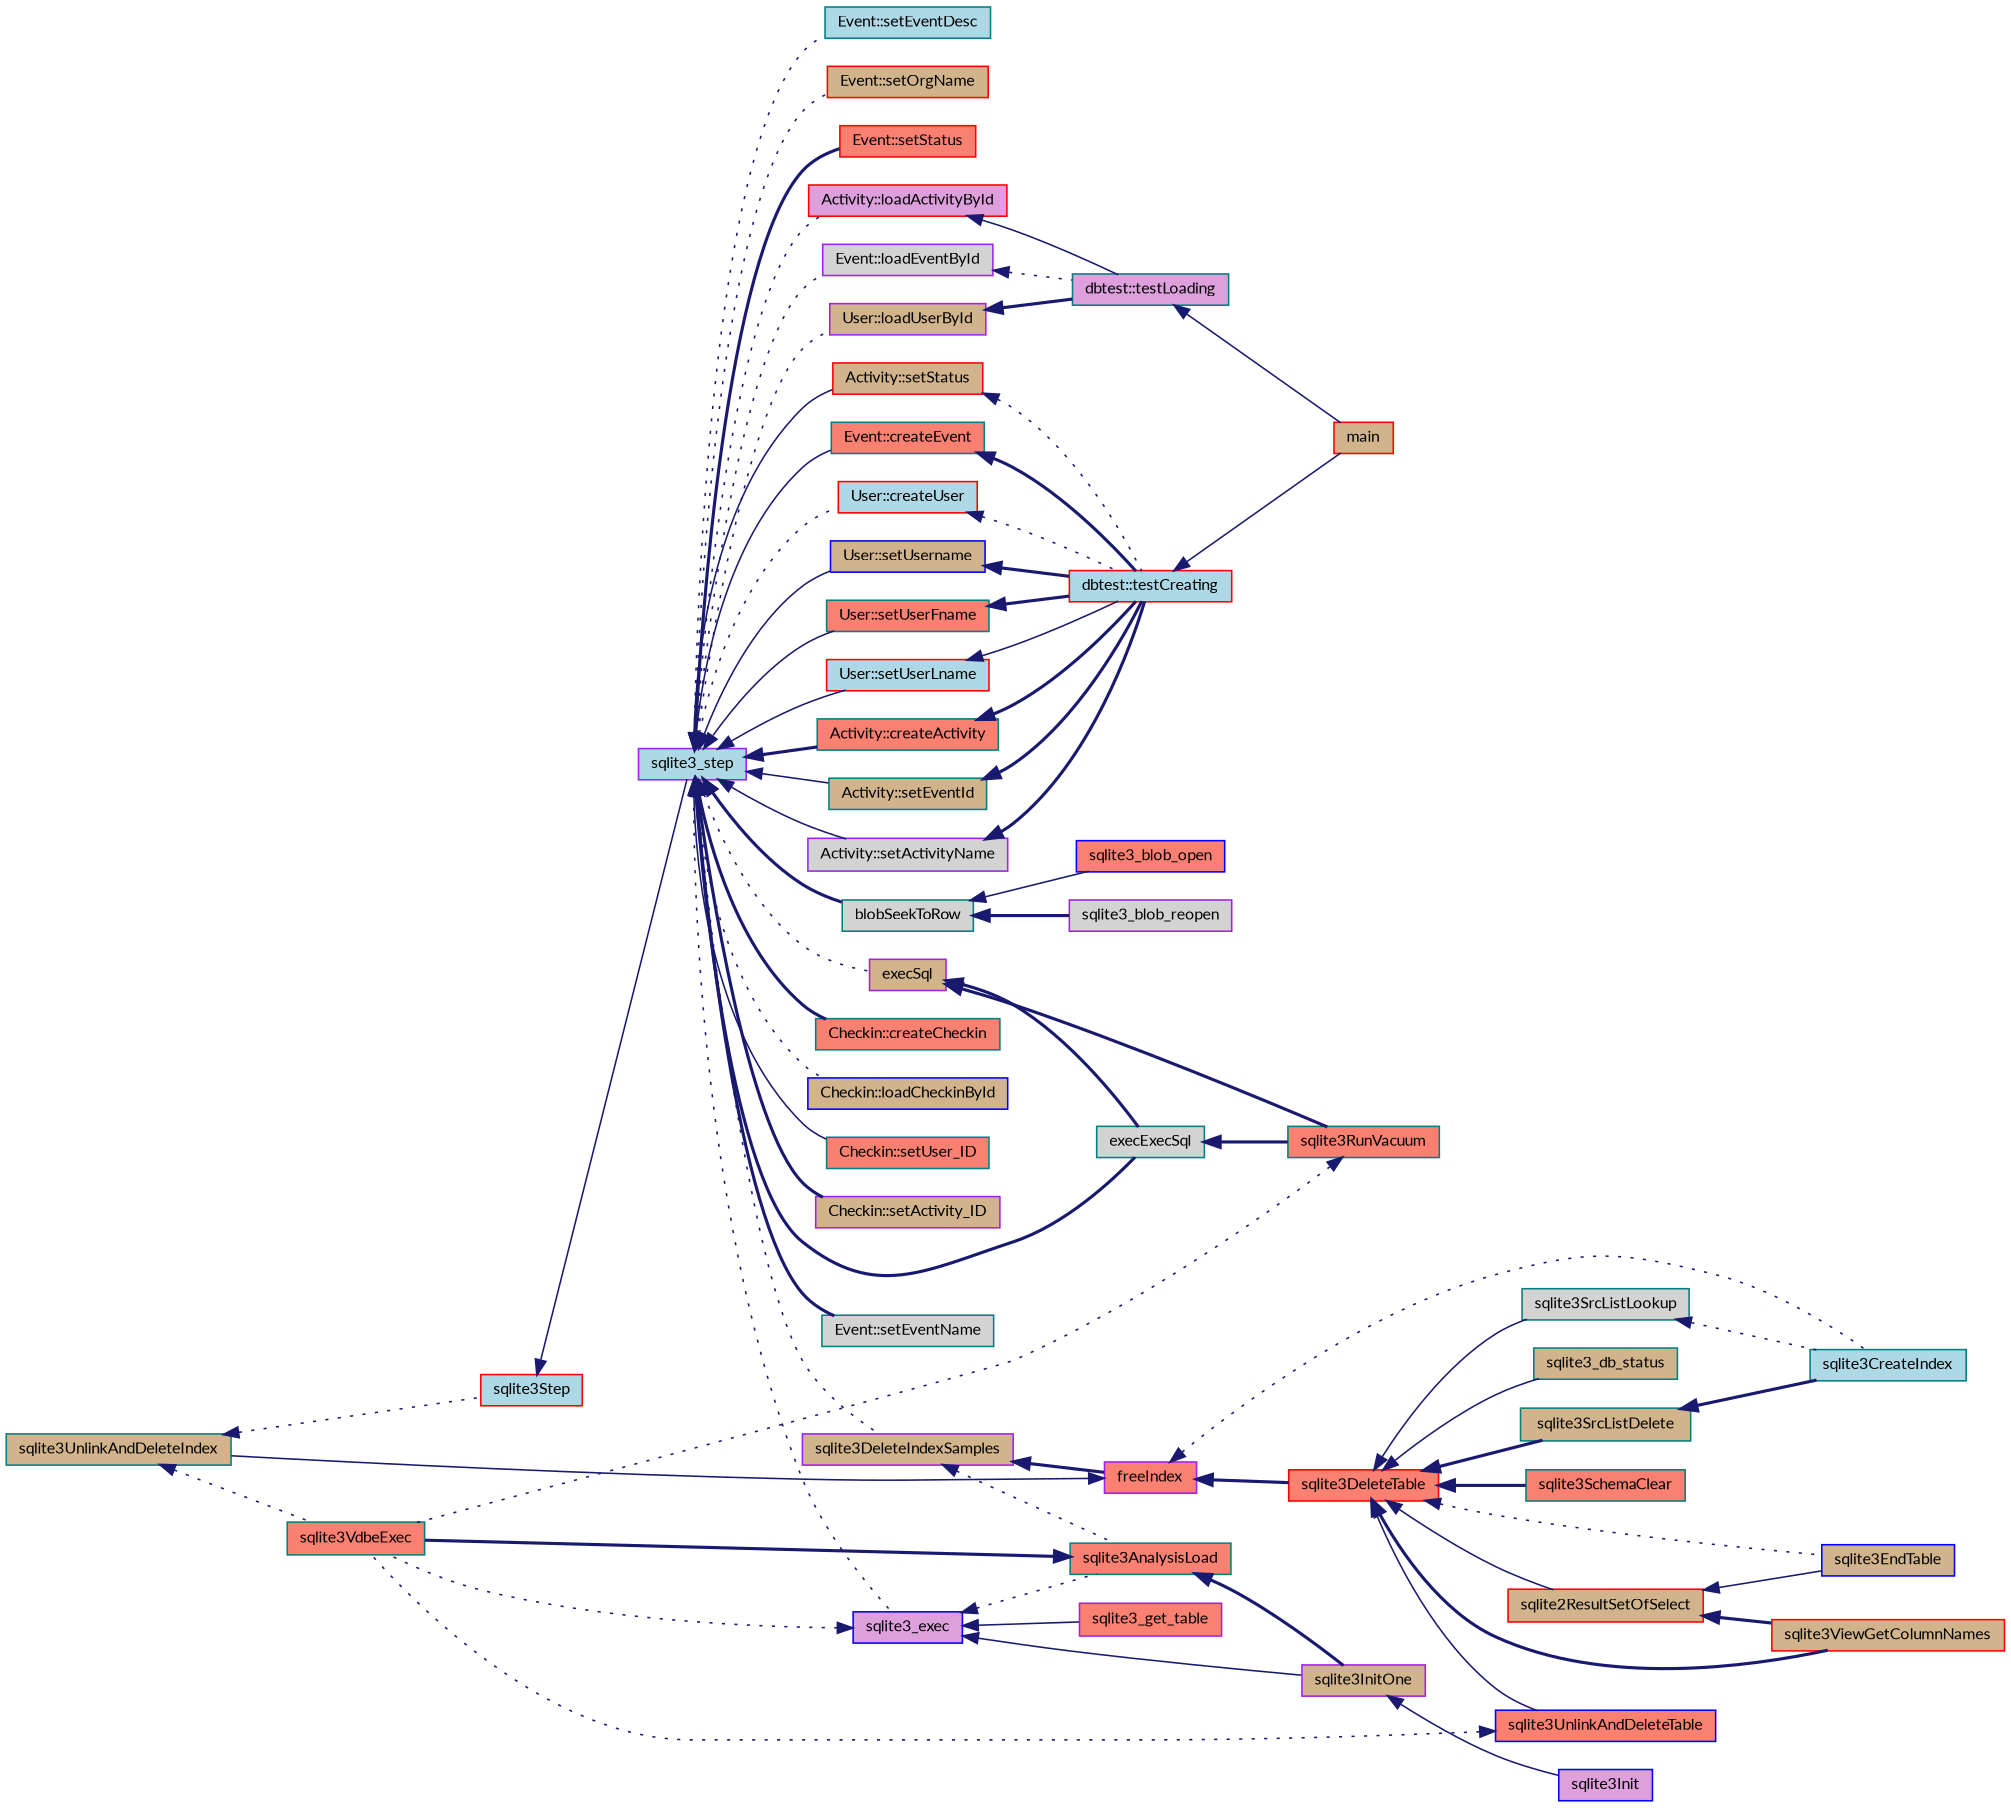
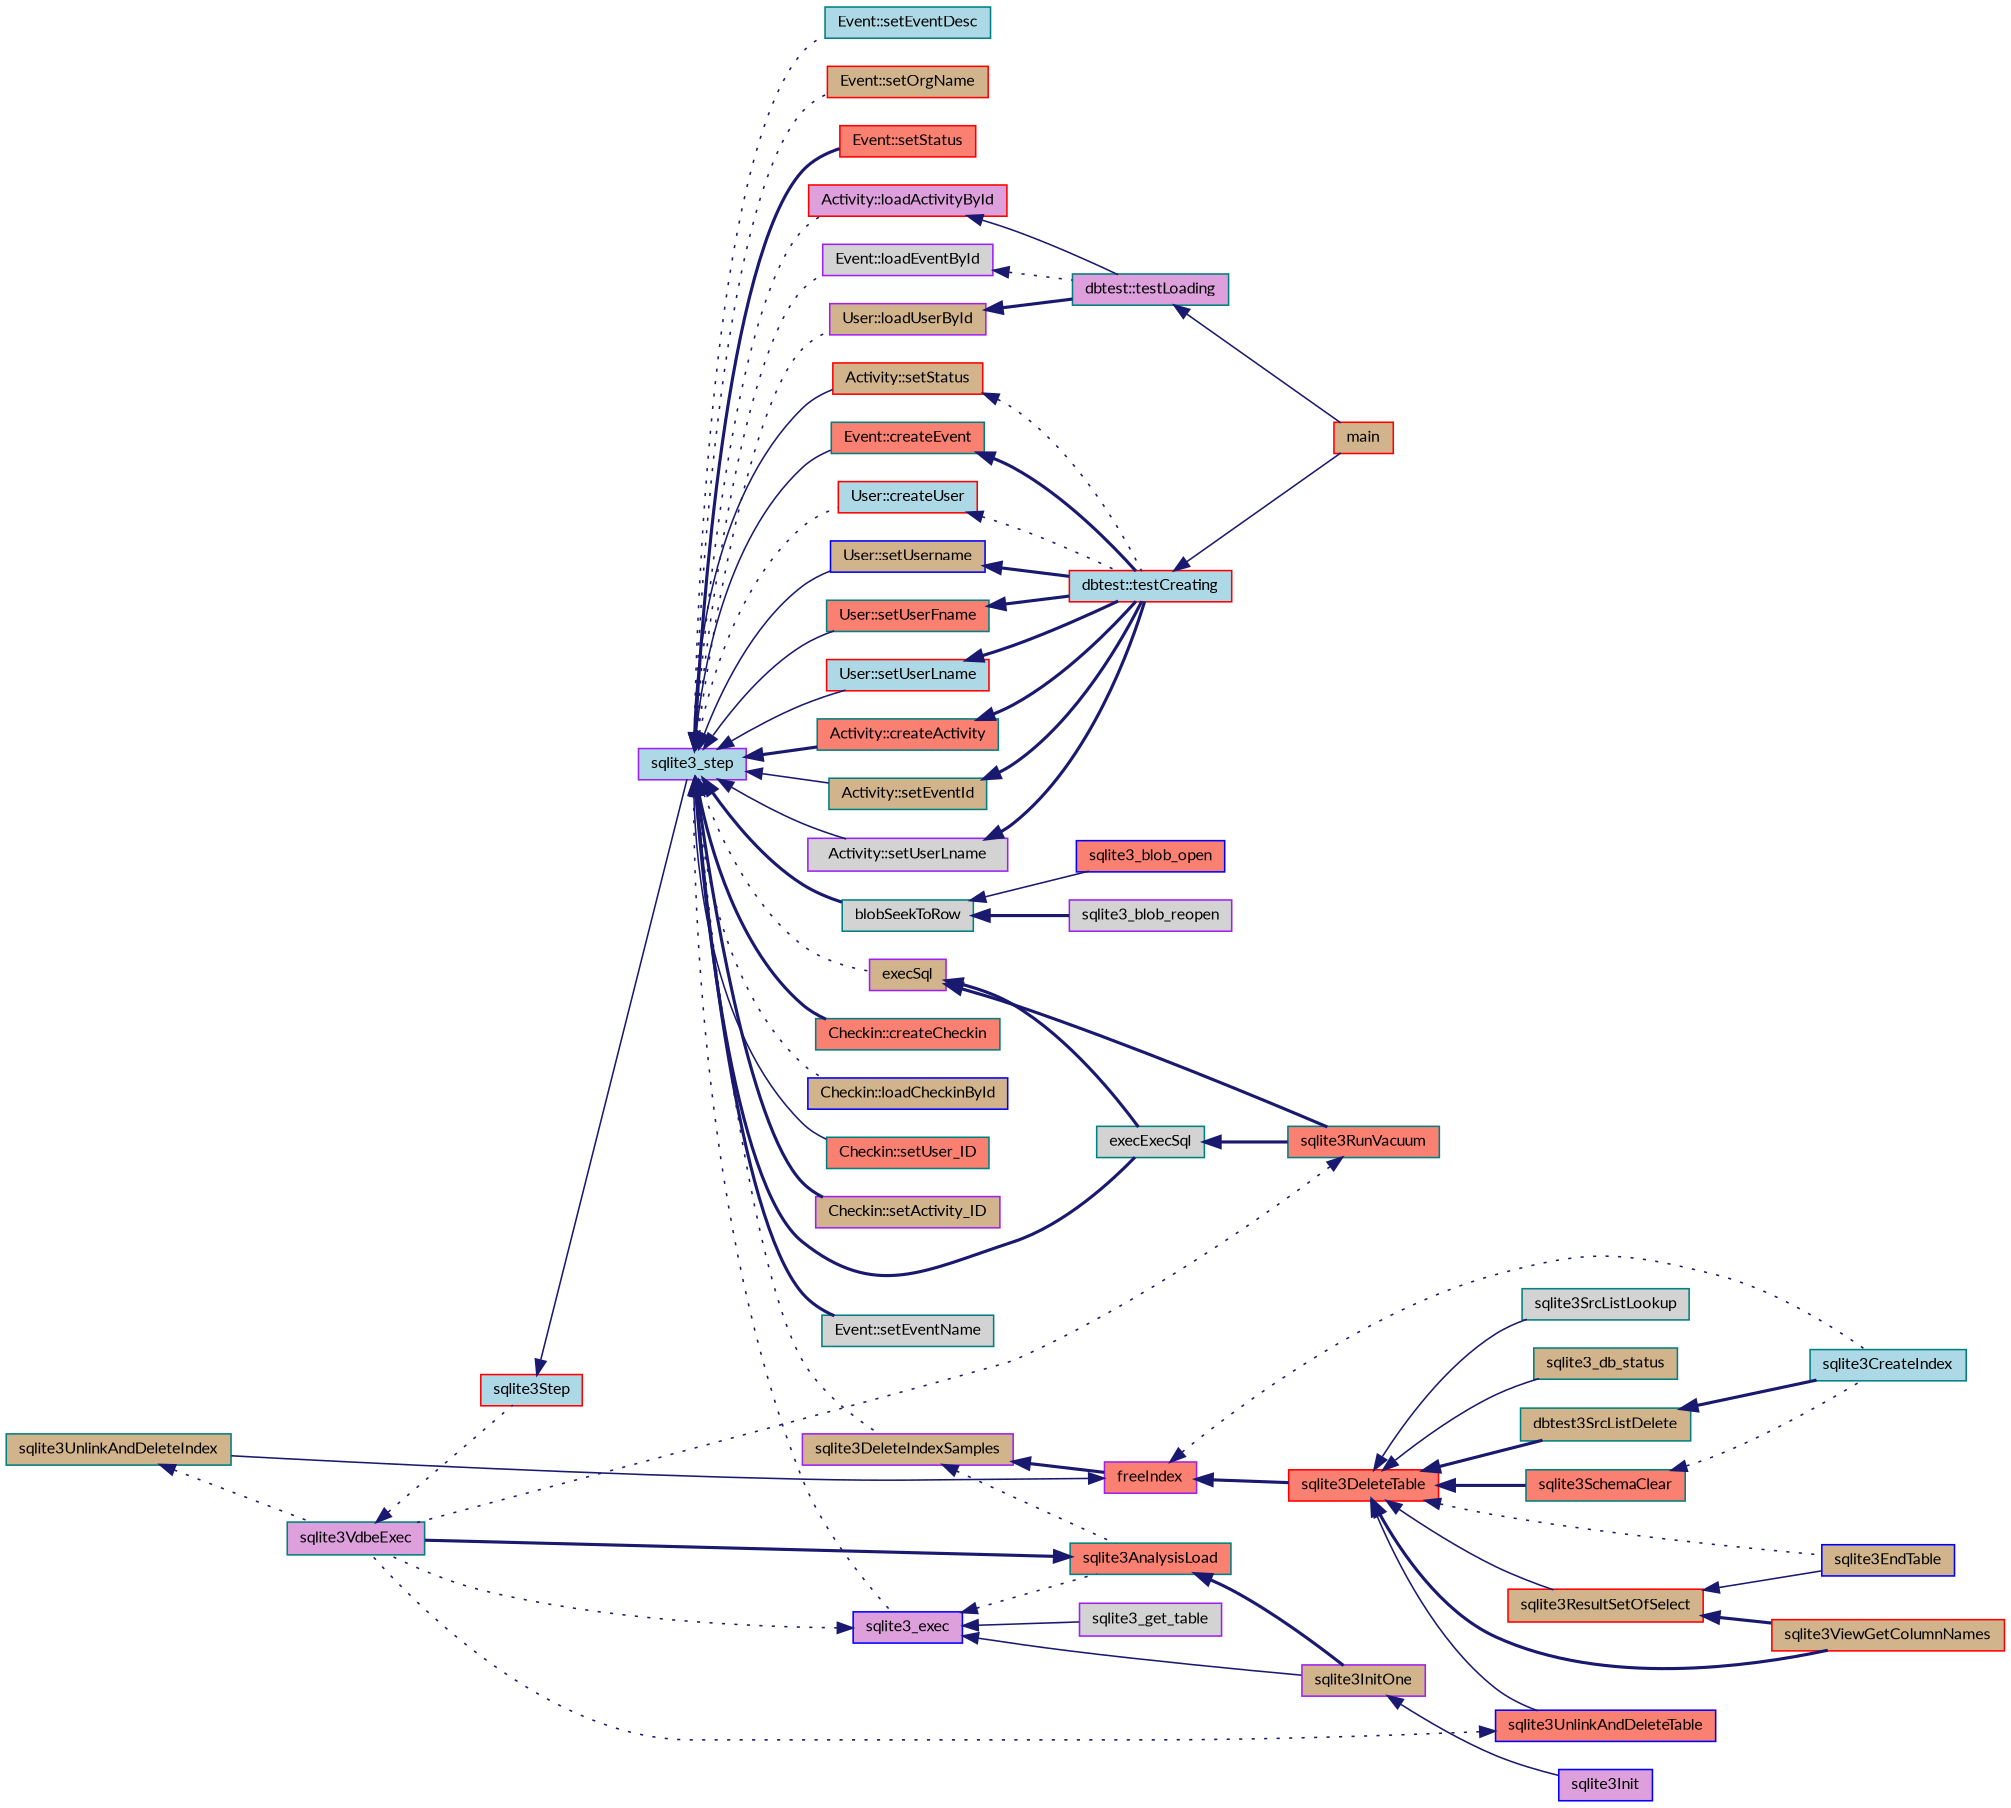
(1051, 631) -> (1051, 631)
(908, 855) -> (908, 855)
(1755, 1337) -> (1777, 1428)
(360, 1415) -> (454, 1456)
(1606, 1425) -> (1606, 1425)
(356, 1538) -> (356, 1538)
(1606, 1606) -> (1606, 1606)
(1151, 1620) -> (1151, 1620)
